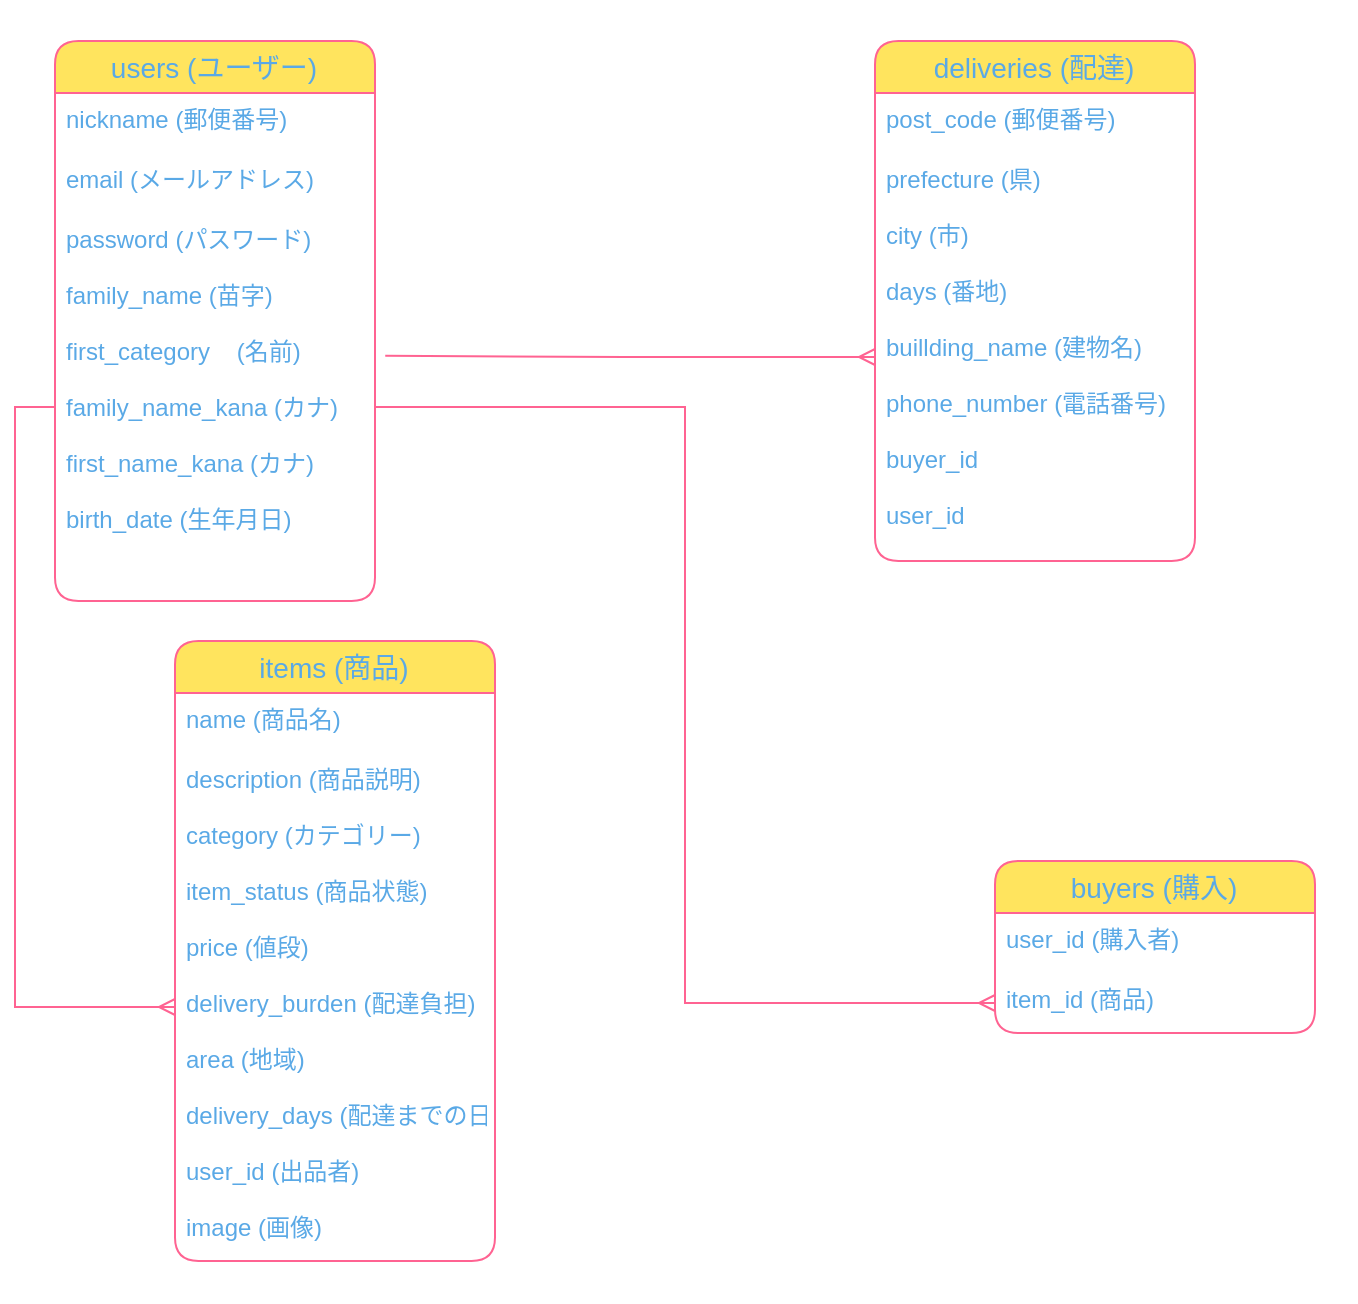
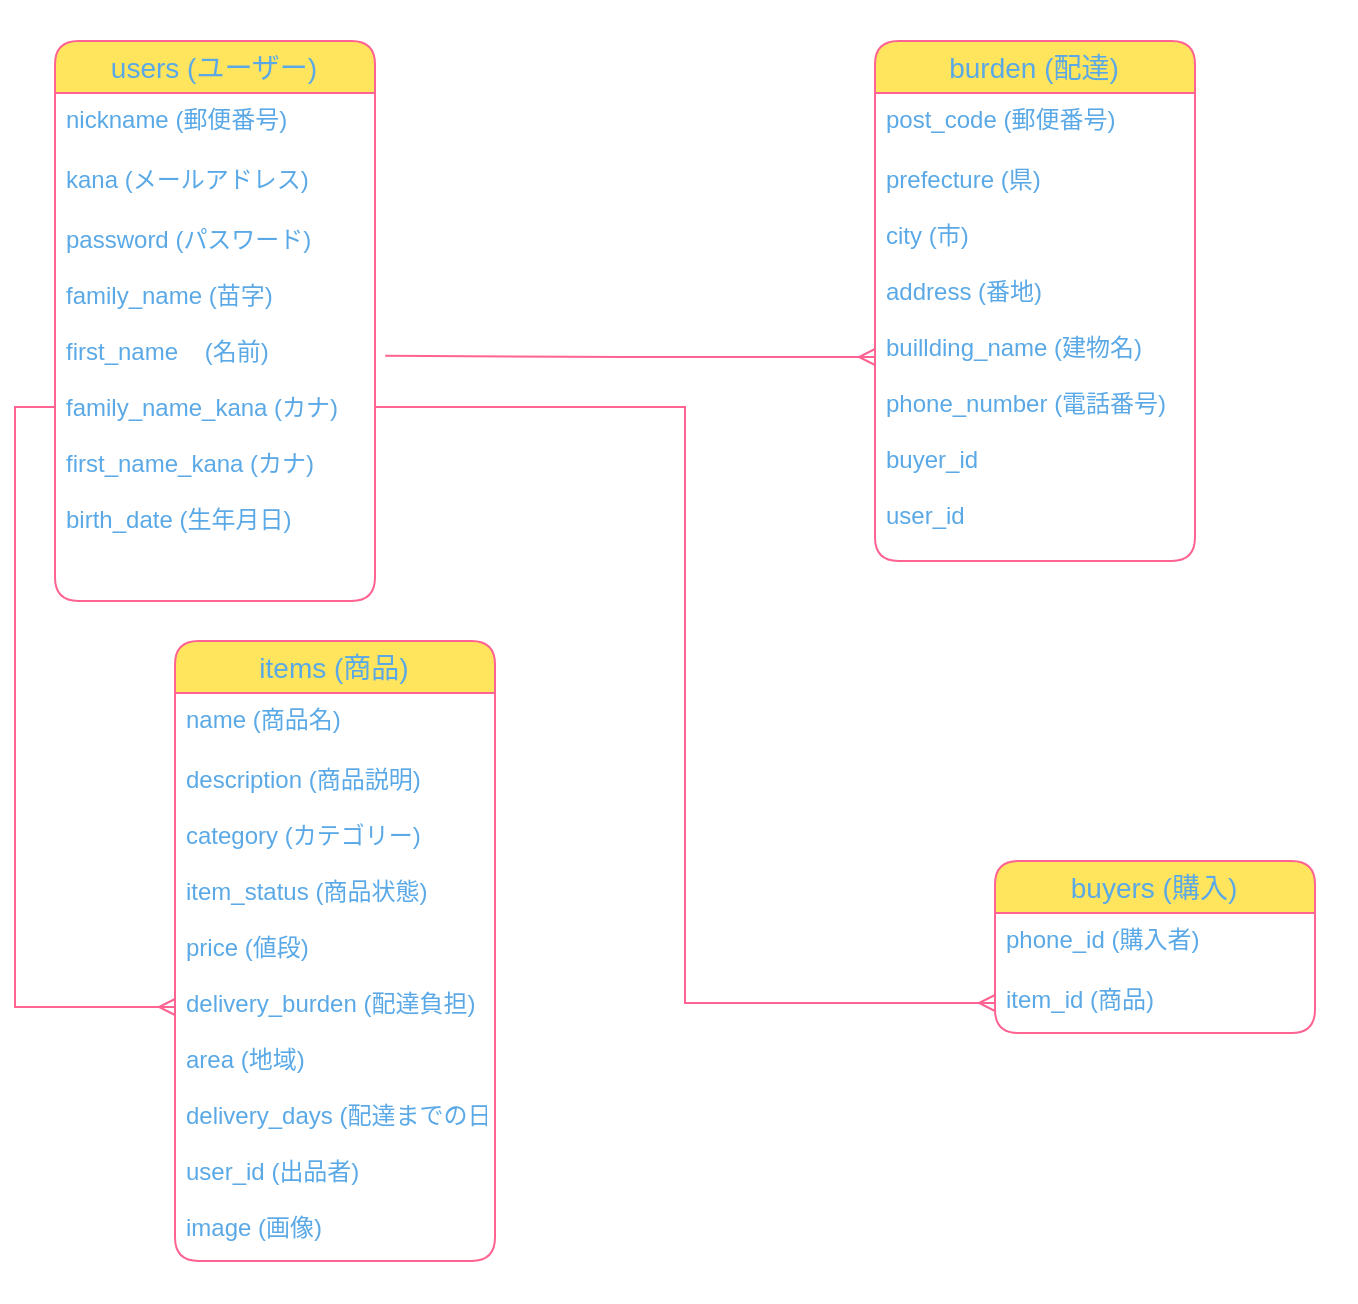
(1034, 69) -> (1034, 69)
(194, 180) -> (194, 180)
(982, 180) -> (982, 180)
(197, 240) -> (197, 240)
(1103, 940) -> (1110, 940)
